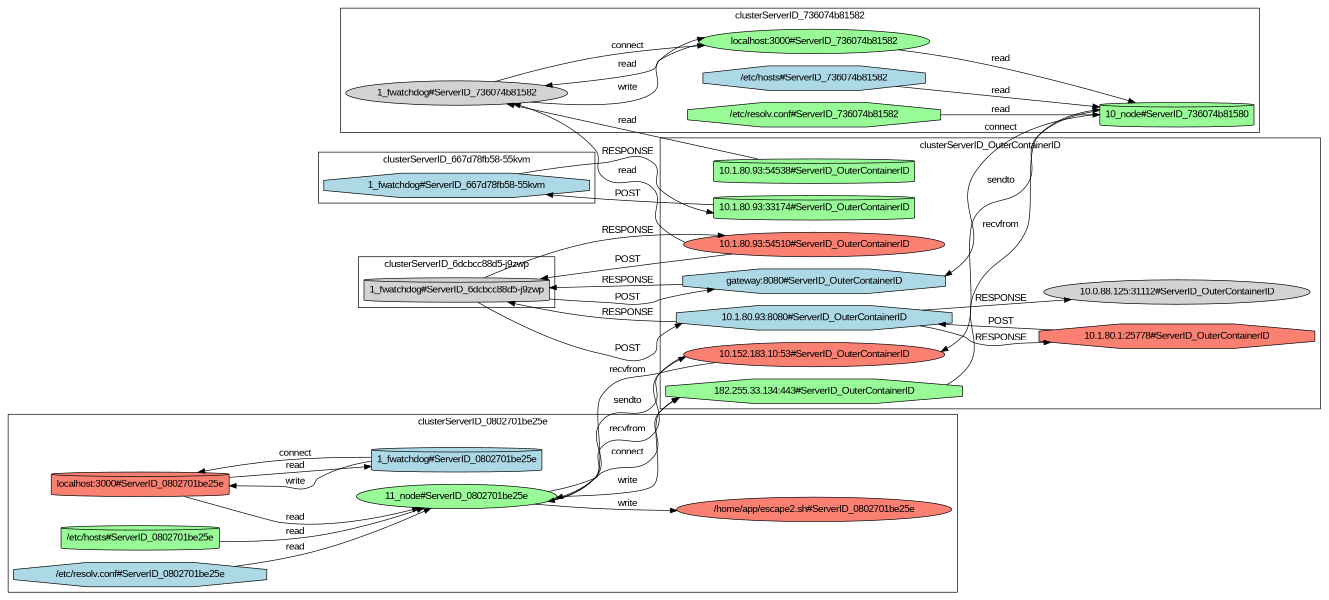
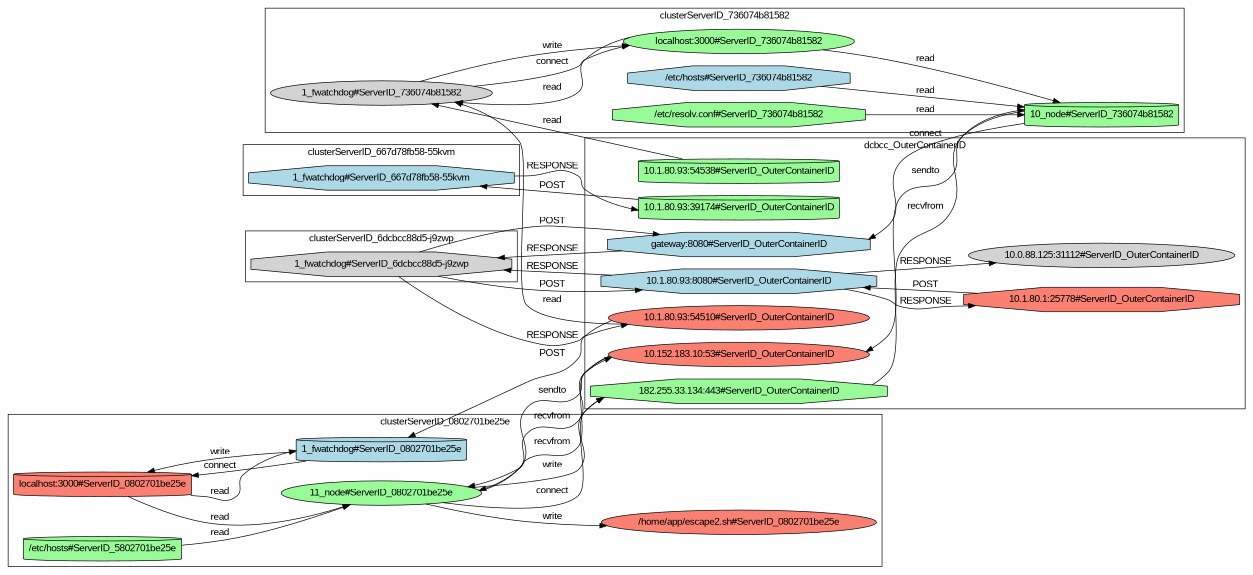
(1177, 115) -> (1102, 115)
(990, 146) -> (915, 146)
(814, 208) -> (739, 208)
(640, 265) -> (522, 385)
(457, 290) -> (381, 264)
(140, 538) -> (103, 549)
(140, 575) -> none
